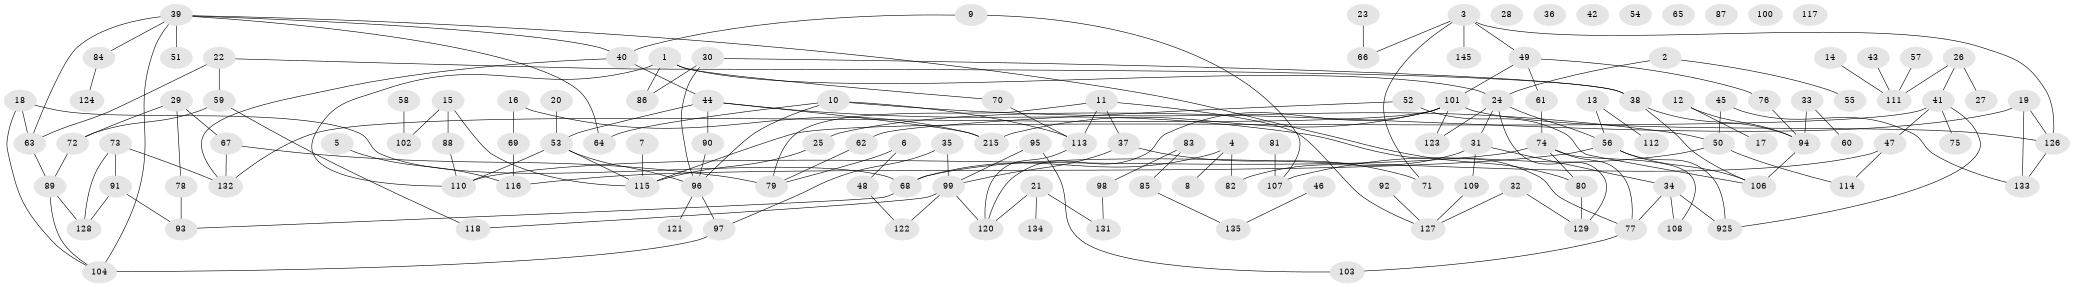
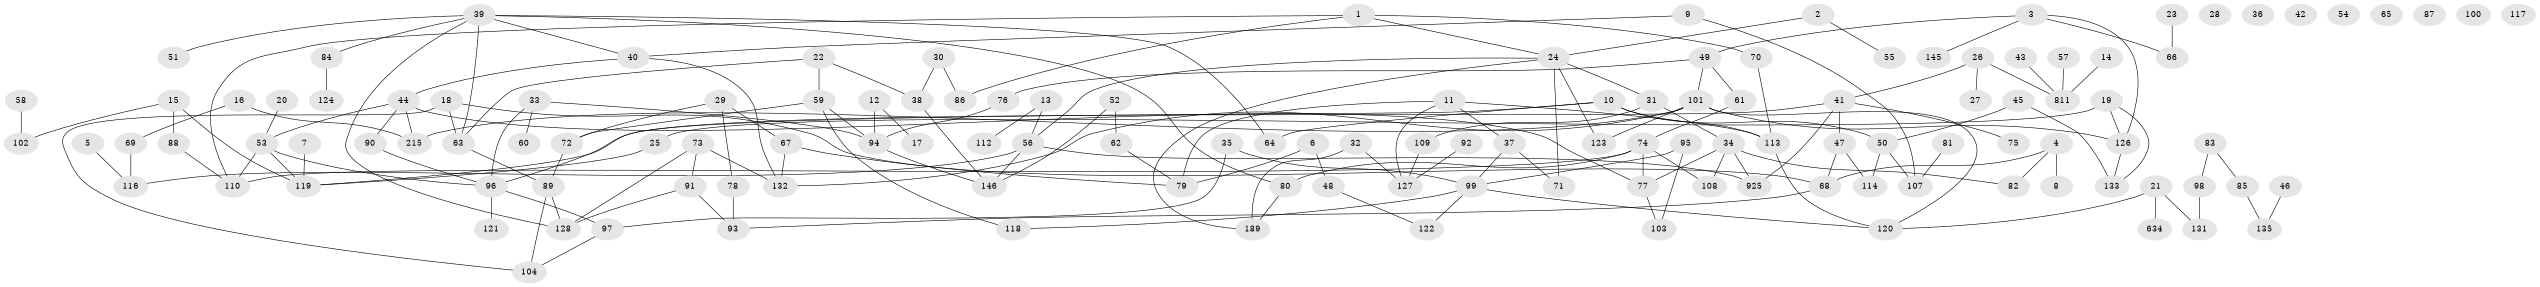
(1387, 91) -> (1557, 133)
(1894, 101) -> (2063, 101)
(682, 114) -> (500, 138)
(1694, 120) -> (847, 122)
(145, 145) -> (358, 163)
(1354, 165) -> (1849, 170)
(642, 186) -> (304, 186)
(1759, 186) -> (989, 186)
(1036, 229) -> (2155, 229)
(1581, 229) -> (1253, 229)
